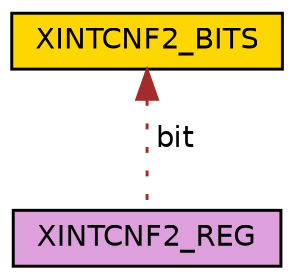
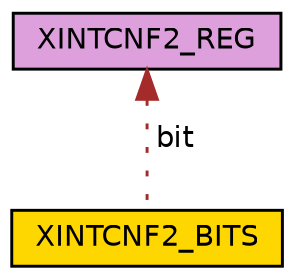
(147, 155) -> (147, 155)
